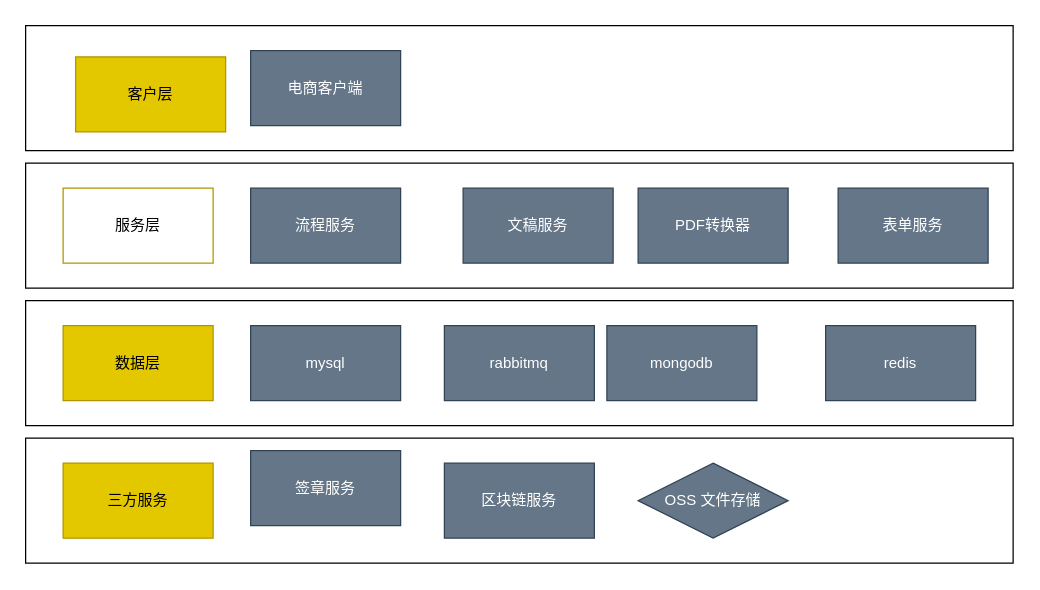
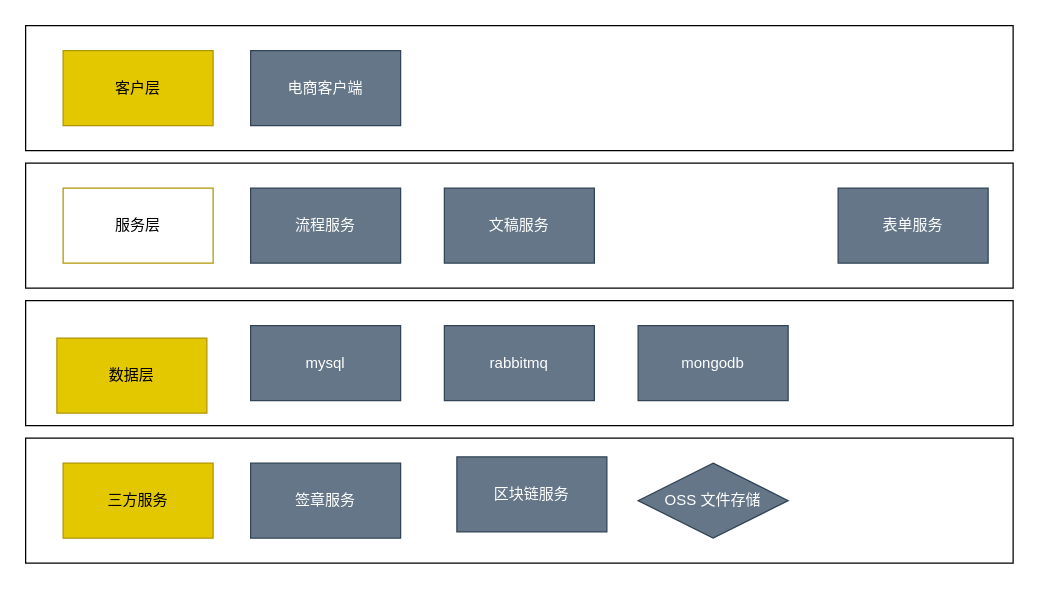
(151, 94) -> (138, 88)
(538, 226) -> (519, 226)
(713, 226) -> none
(138, 363) -> (132, 376)
(682, 363) -> (713, 363)
(901, 363) -> none
(326, 488) -> (326, 501)
(519, 501) -> (532, 494)
